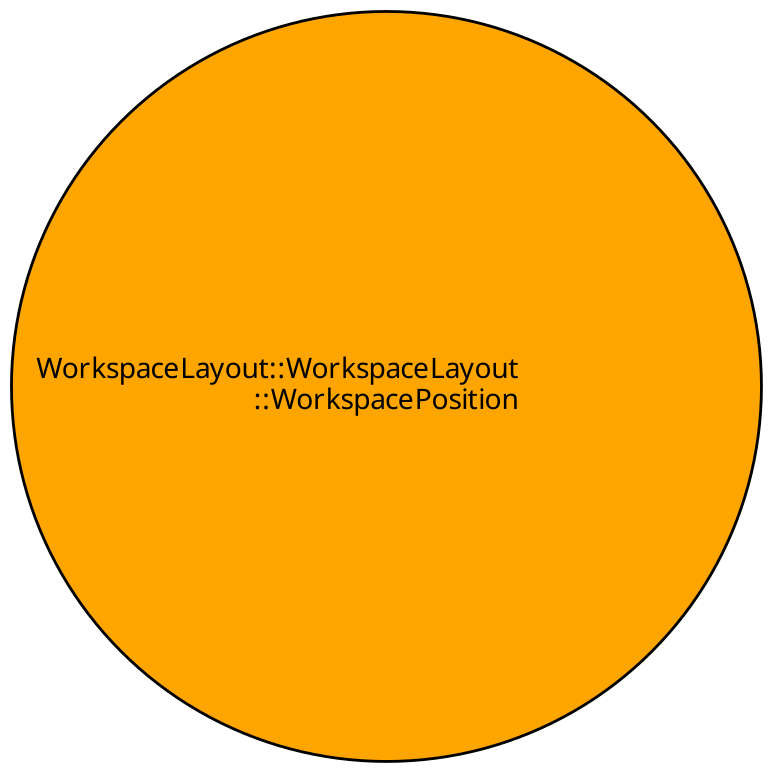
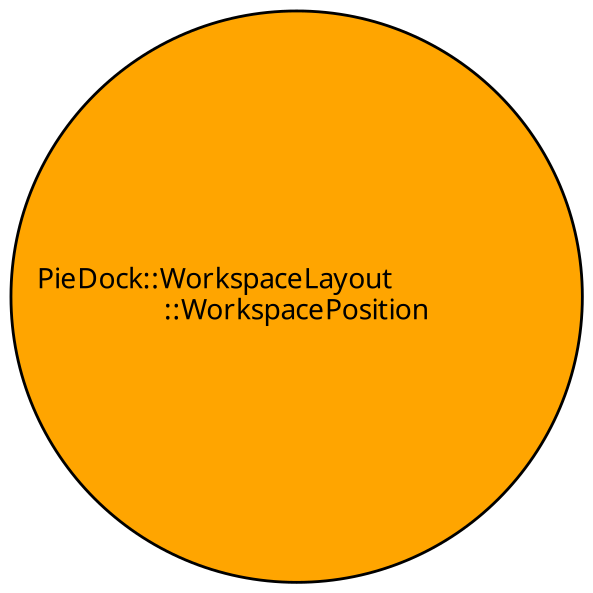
(386, 386) -> (297, 297)
